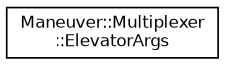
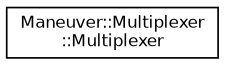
(112, 33) -> (112, 33)
